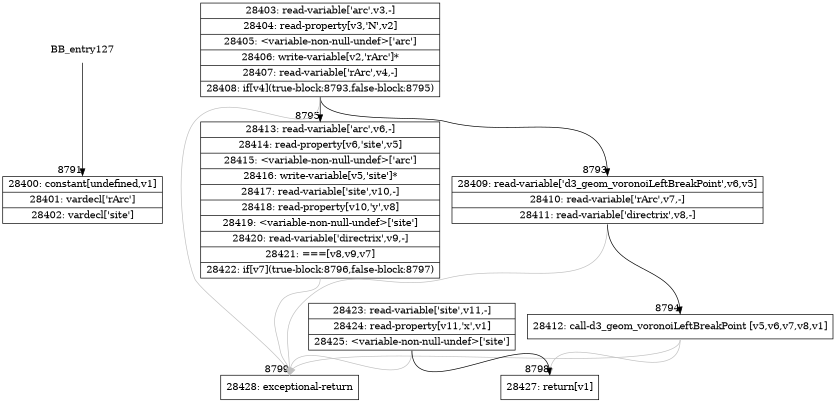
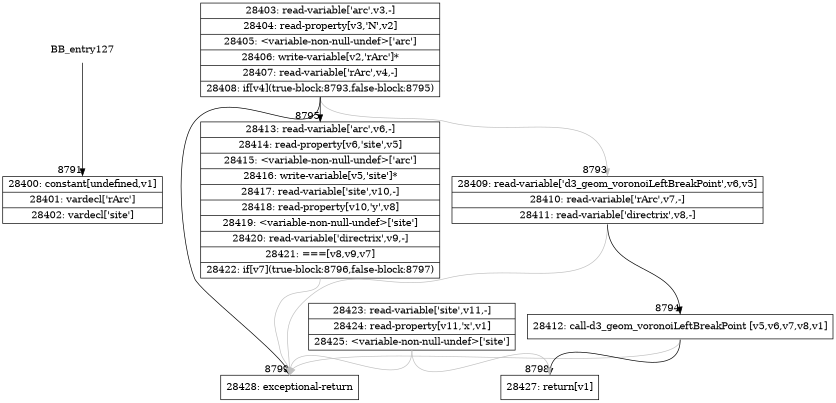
(471, 126) -> (471, 126)
(181, 192) -> (181, 192)
(633, 360) -> (633, 360)
(478, 364) -> (478, 364)
